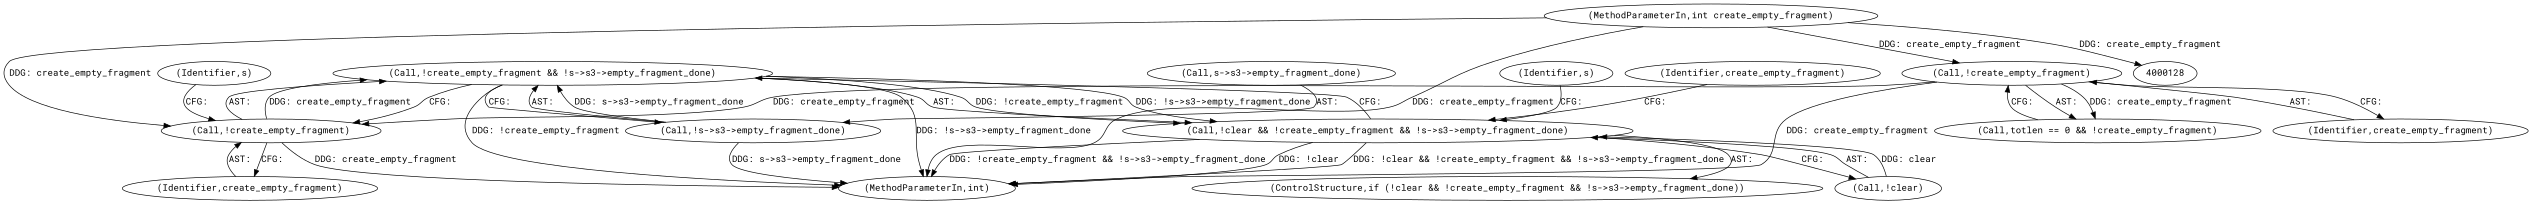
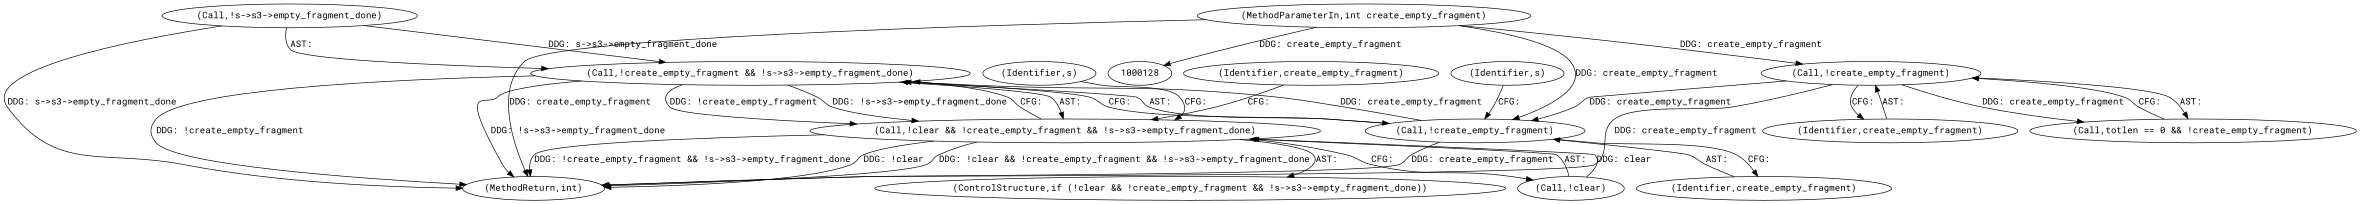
(1271, 73) -> none
(2165, 73) -> (1140, 73)
(531, 111) -> none
(927, 188) -> (534, 188)
